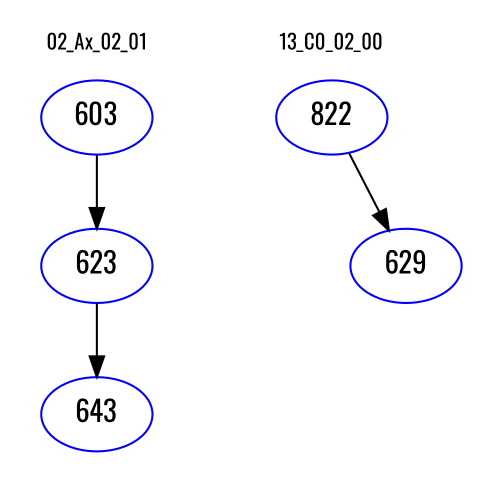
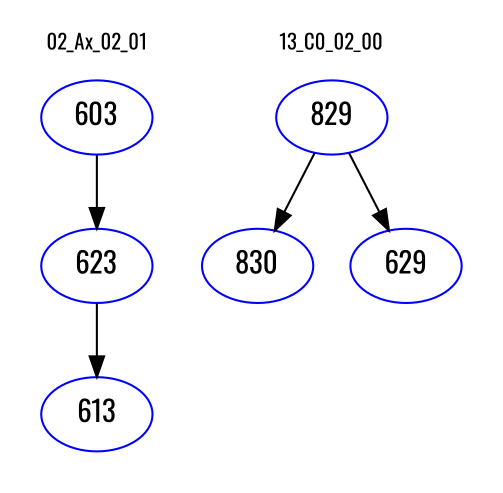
(332, 117) -> (332, 117)
none -> (258, 266)
(97, 414) -> (97, 414)
